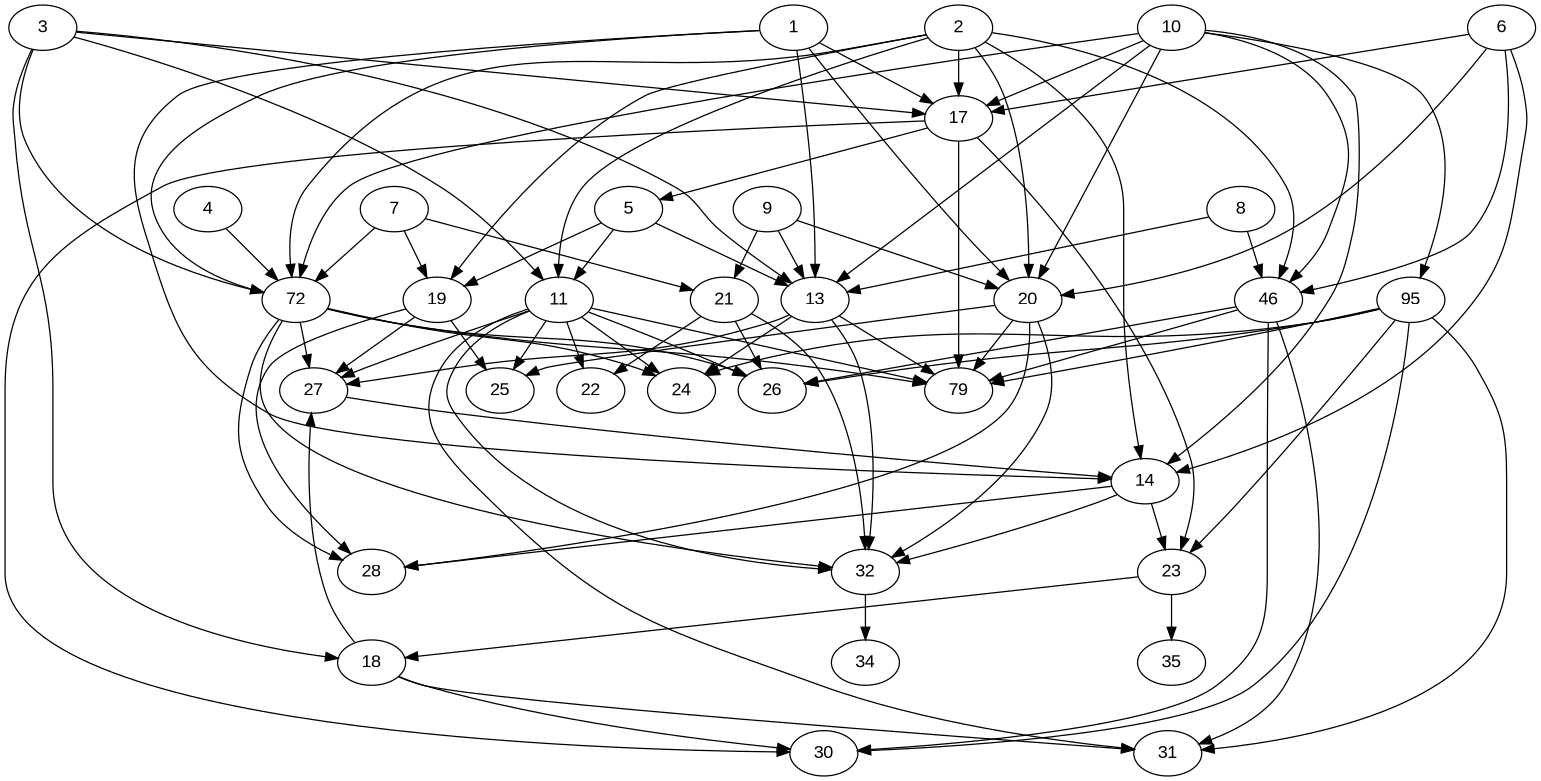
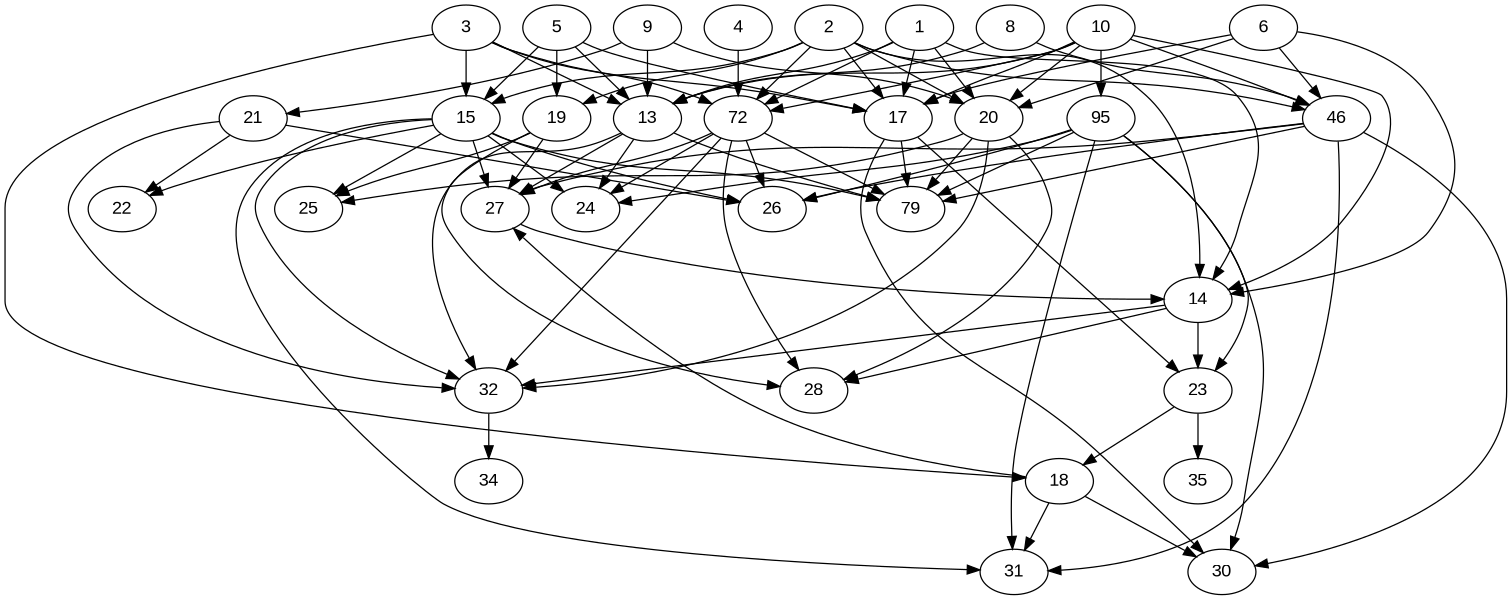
none -> (858, 148)
(800, 162) -> (717, 80)
(394, 209) -> none
(559, 300) -> (466, 118)
